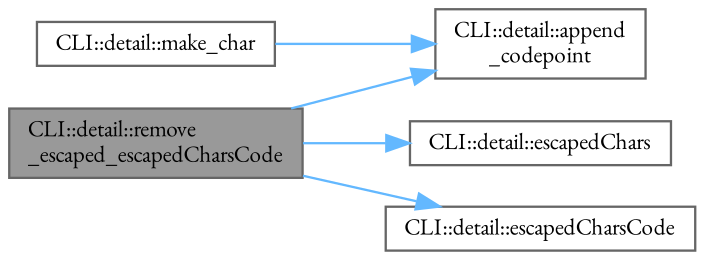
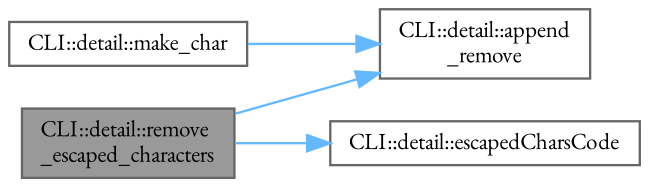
(540, 44) -> (485, 44)
(156, 143) -> (128, 143)
(540, 143) -> none
